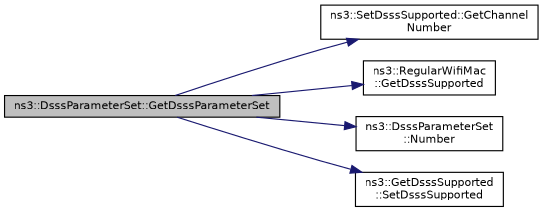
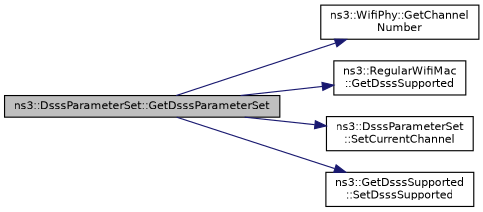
(429, 22) -> (400, 22)
(429, 134) -> (400, 134)
